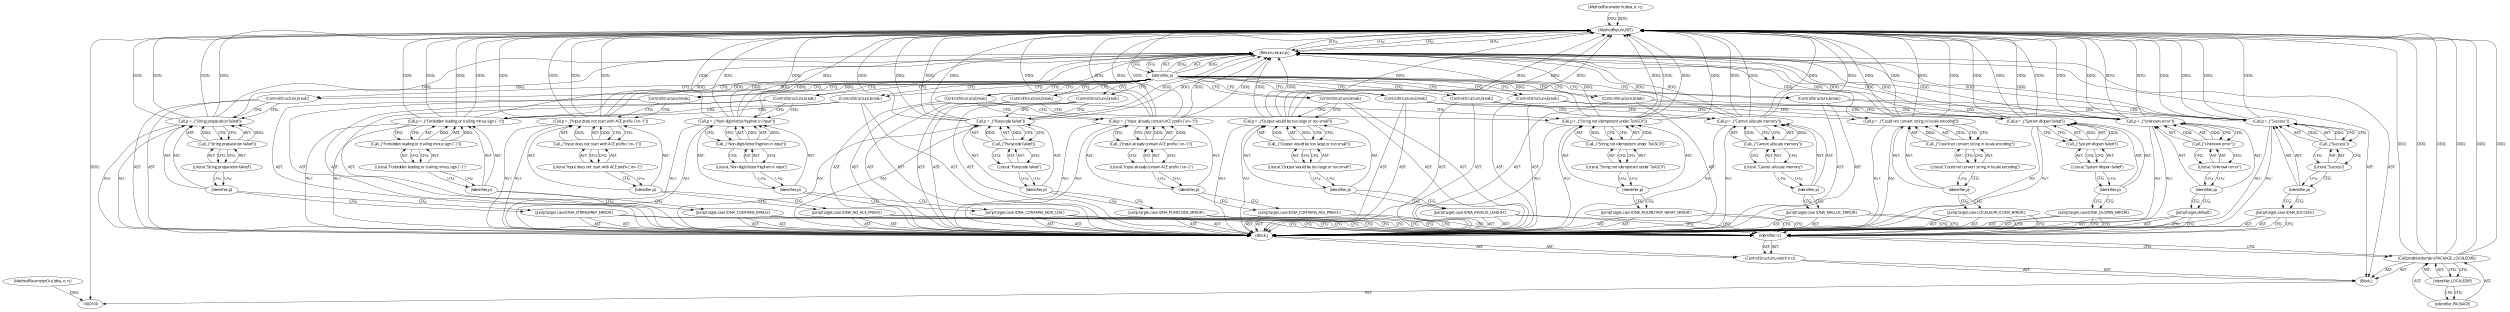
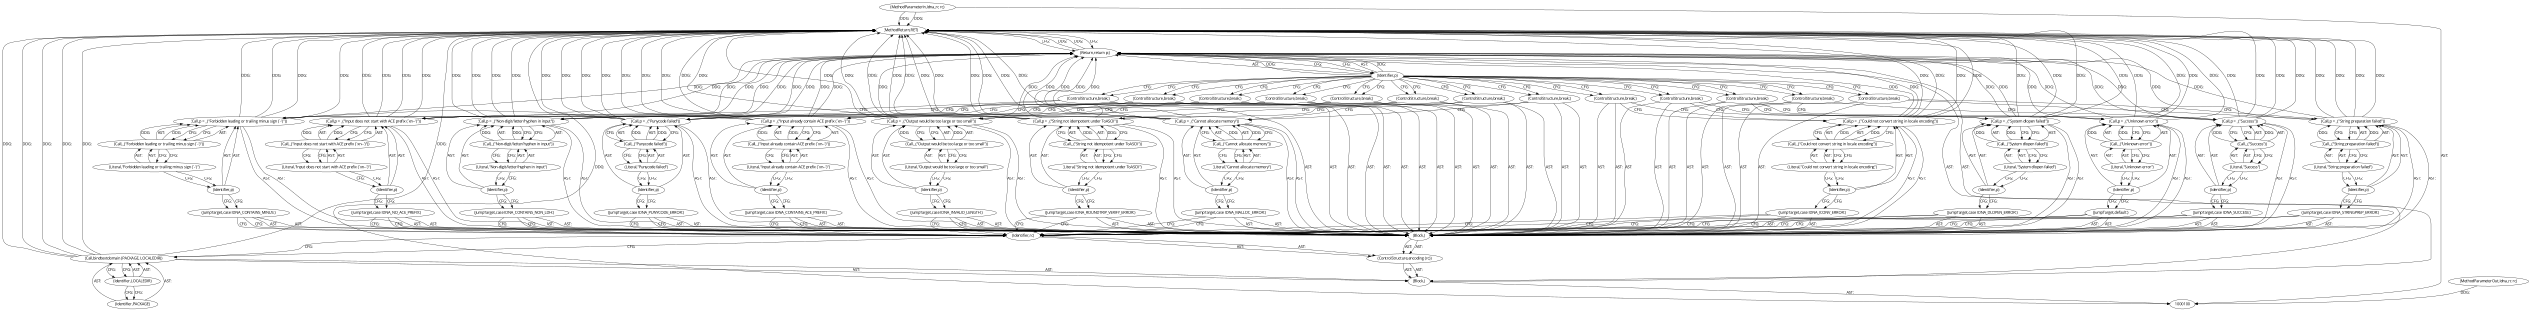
none -> (1947, 14)
(1986, 213) -> (1812, 213)
(1770, 259) -> (1405, 259)
